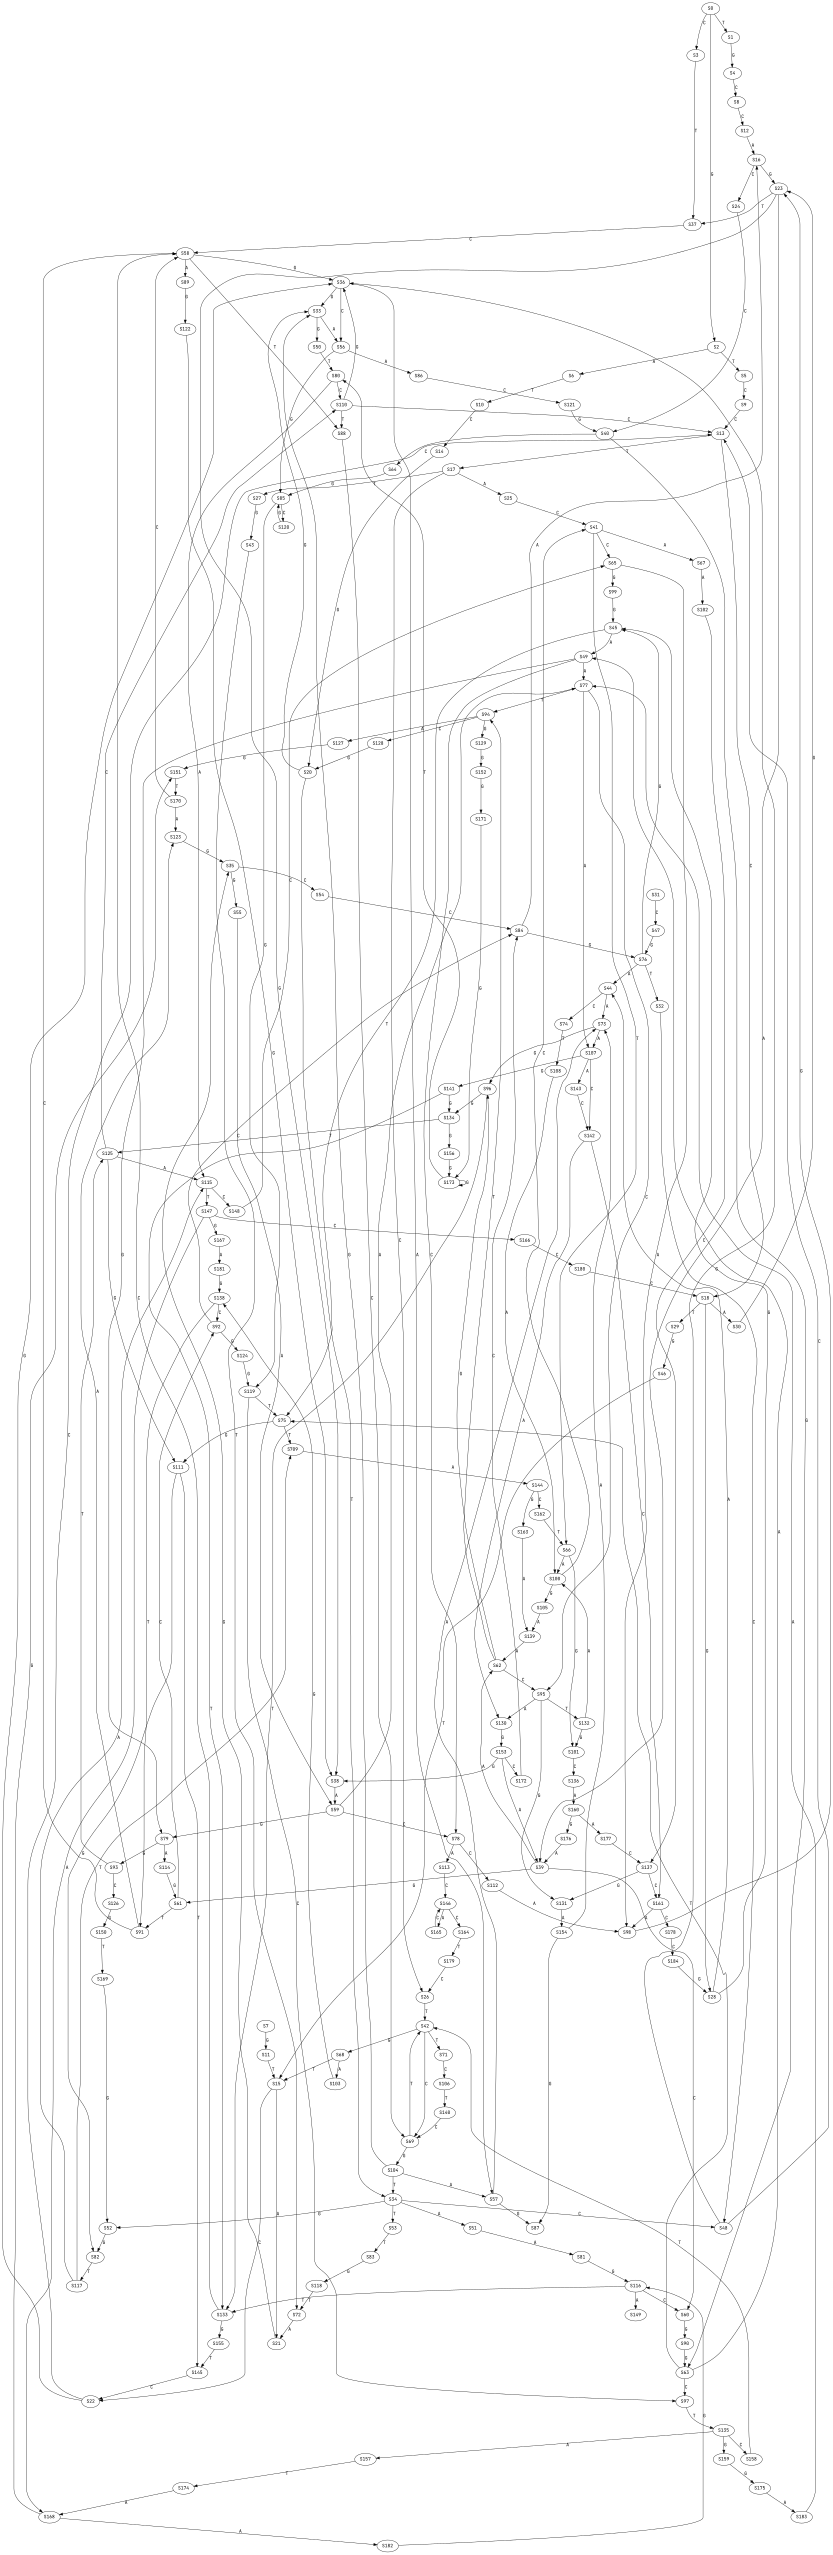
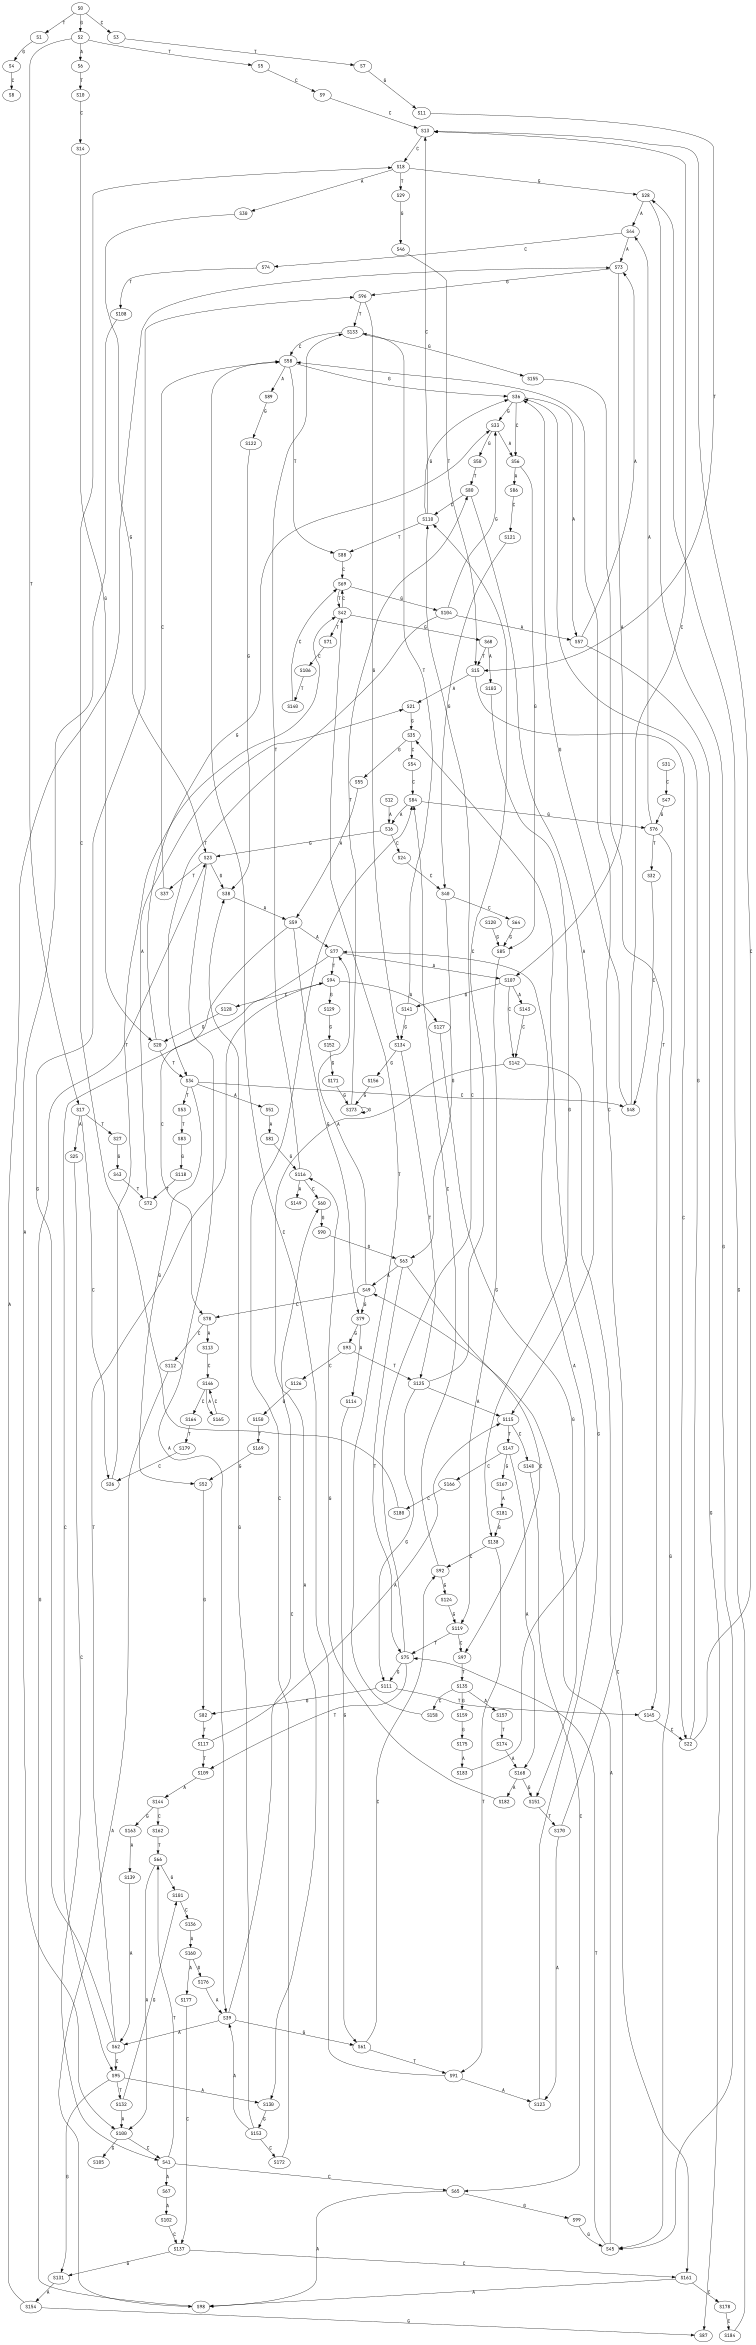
(740, 115) -> none
(694, 138) -> (238, 52)
(587, 452) -> (30, 559)
(282, 511) -> none
none -> (471, 1128)
(293, 1450) -> (203, 1773)
(537, 1621) -> none
